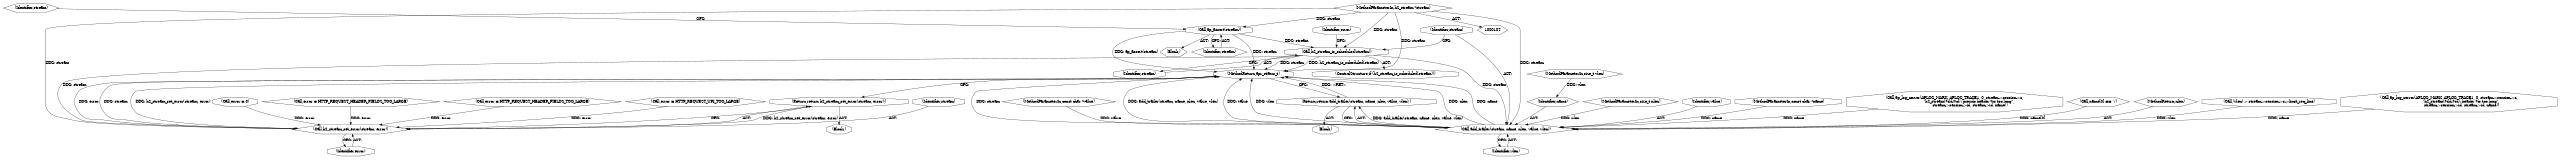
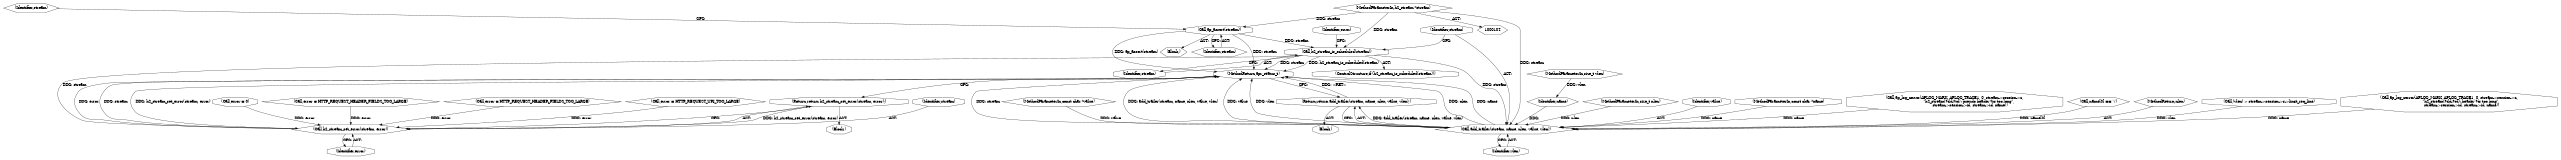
(526, 14) -> none
(1368, 69) -> none
(1535, 118) -> (1535, 118)
